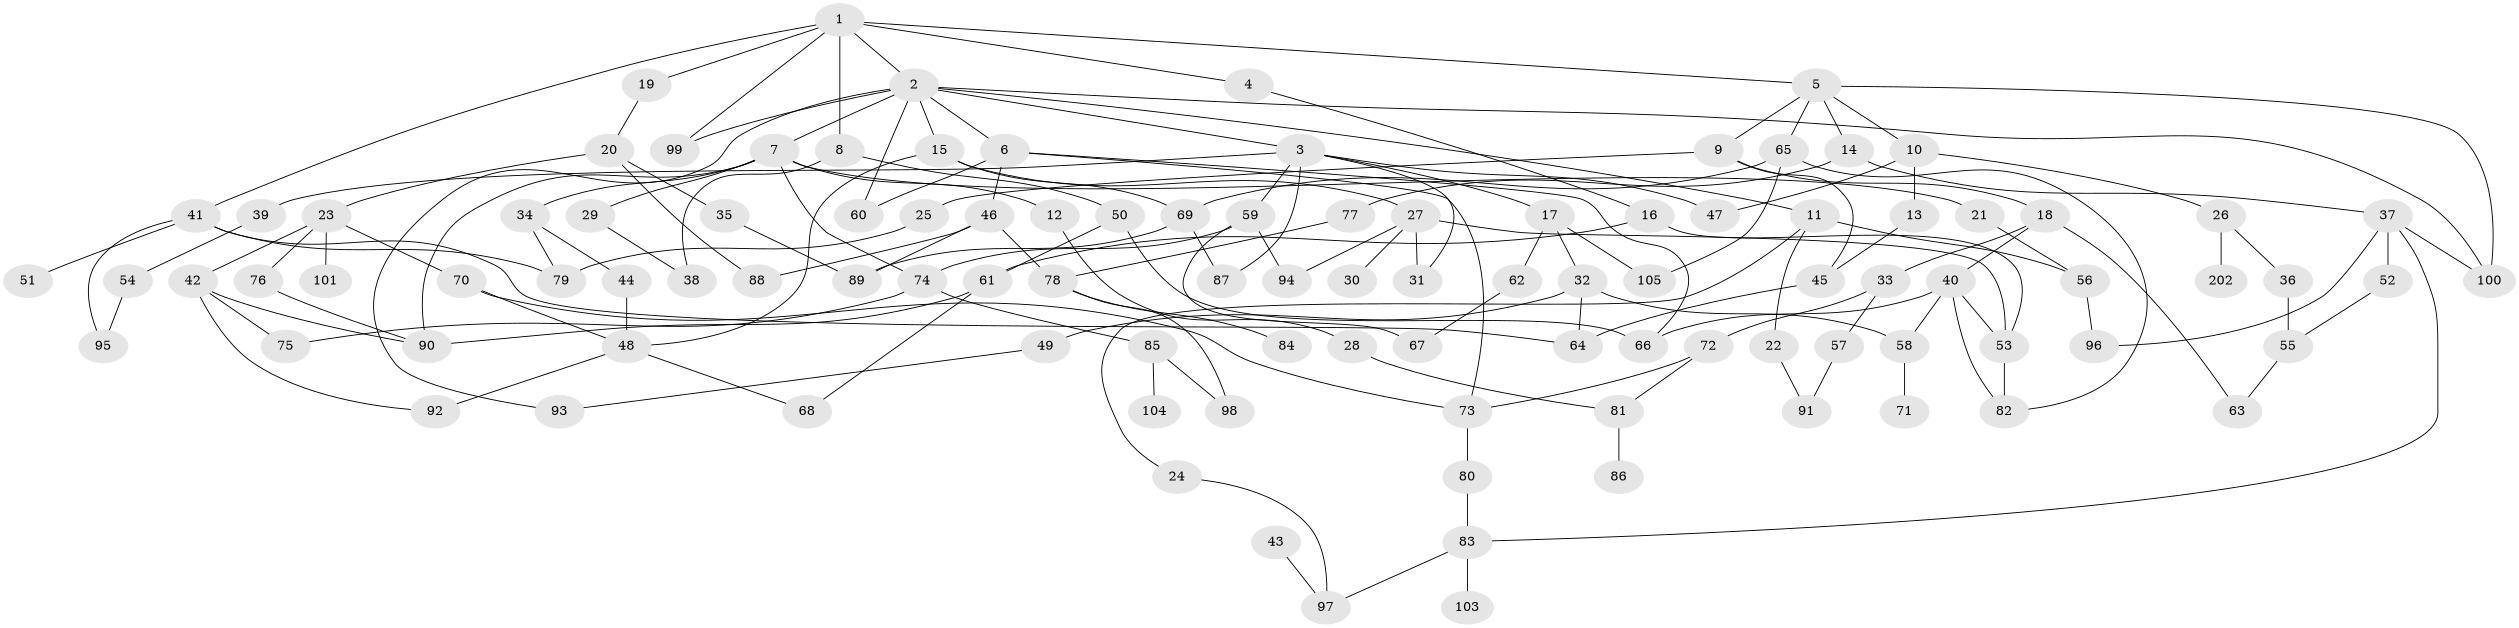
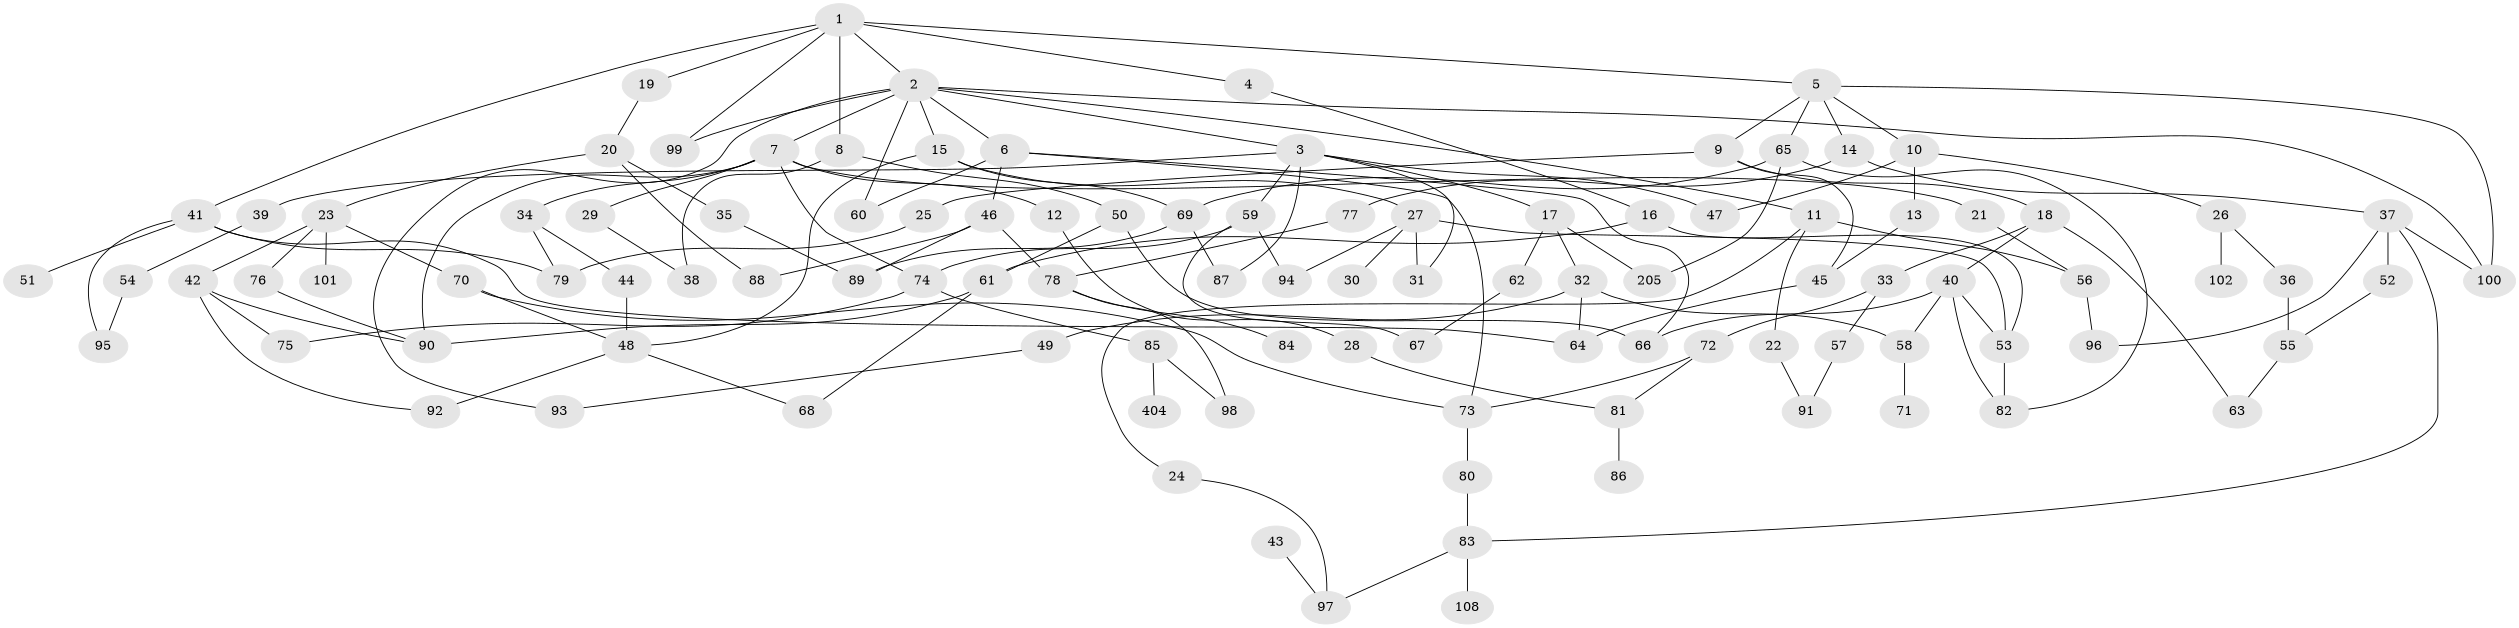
(1650, 281) -> (1650, 281)
(2221, 281) -> (2221, 281)
(1155, 412) -> (1155, 412)
(1467, 608) -> (1467, 608)
